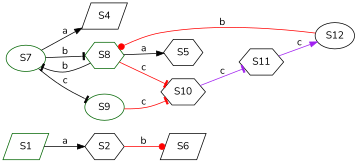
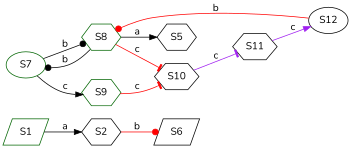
(105, 16) -> none
(64, 57) -> (62, 52)
(68, 72) -> (73, 63)
(60, 85) -> (55, 89)
(105, 107) -> (101, 93)
